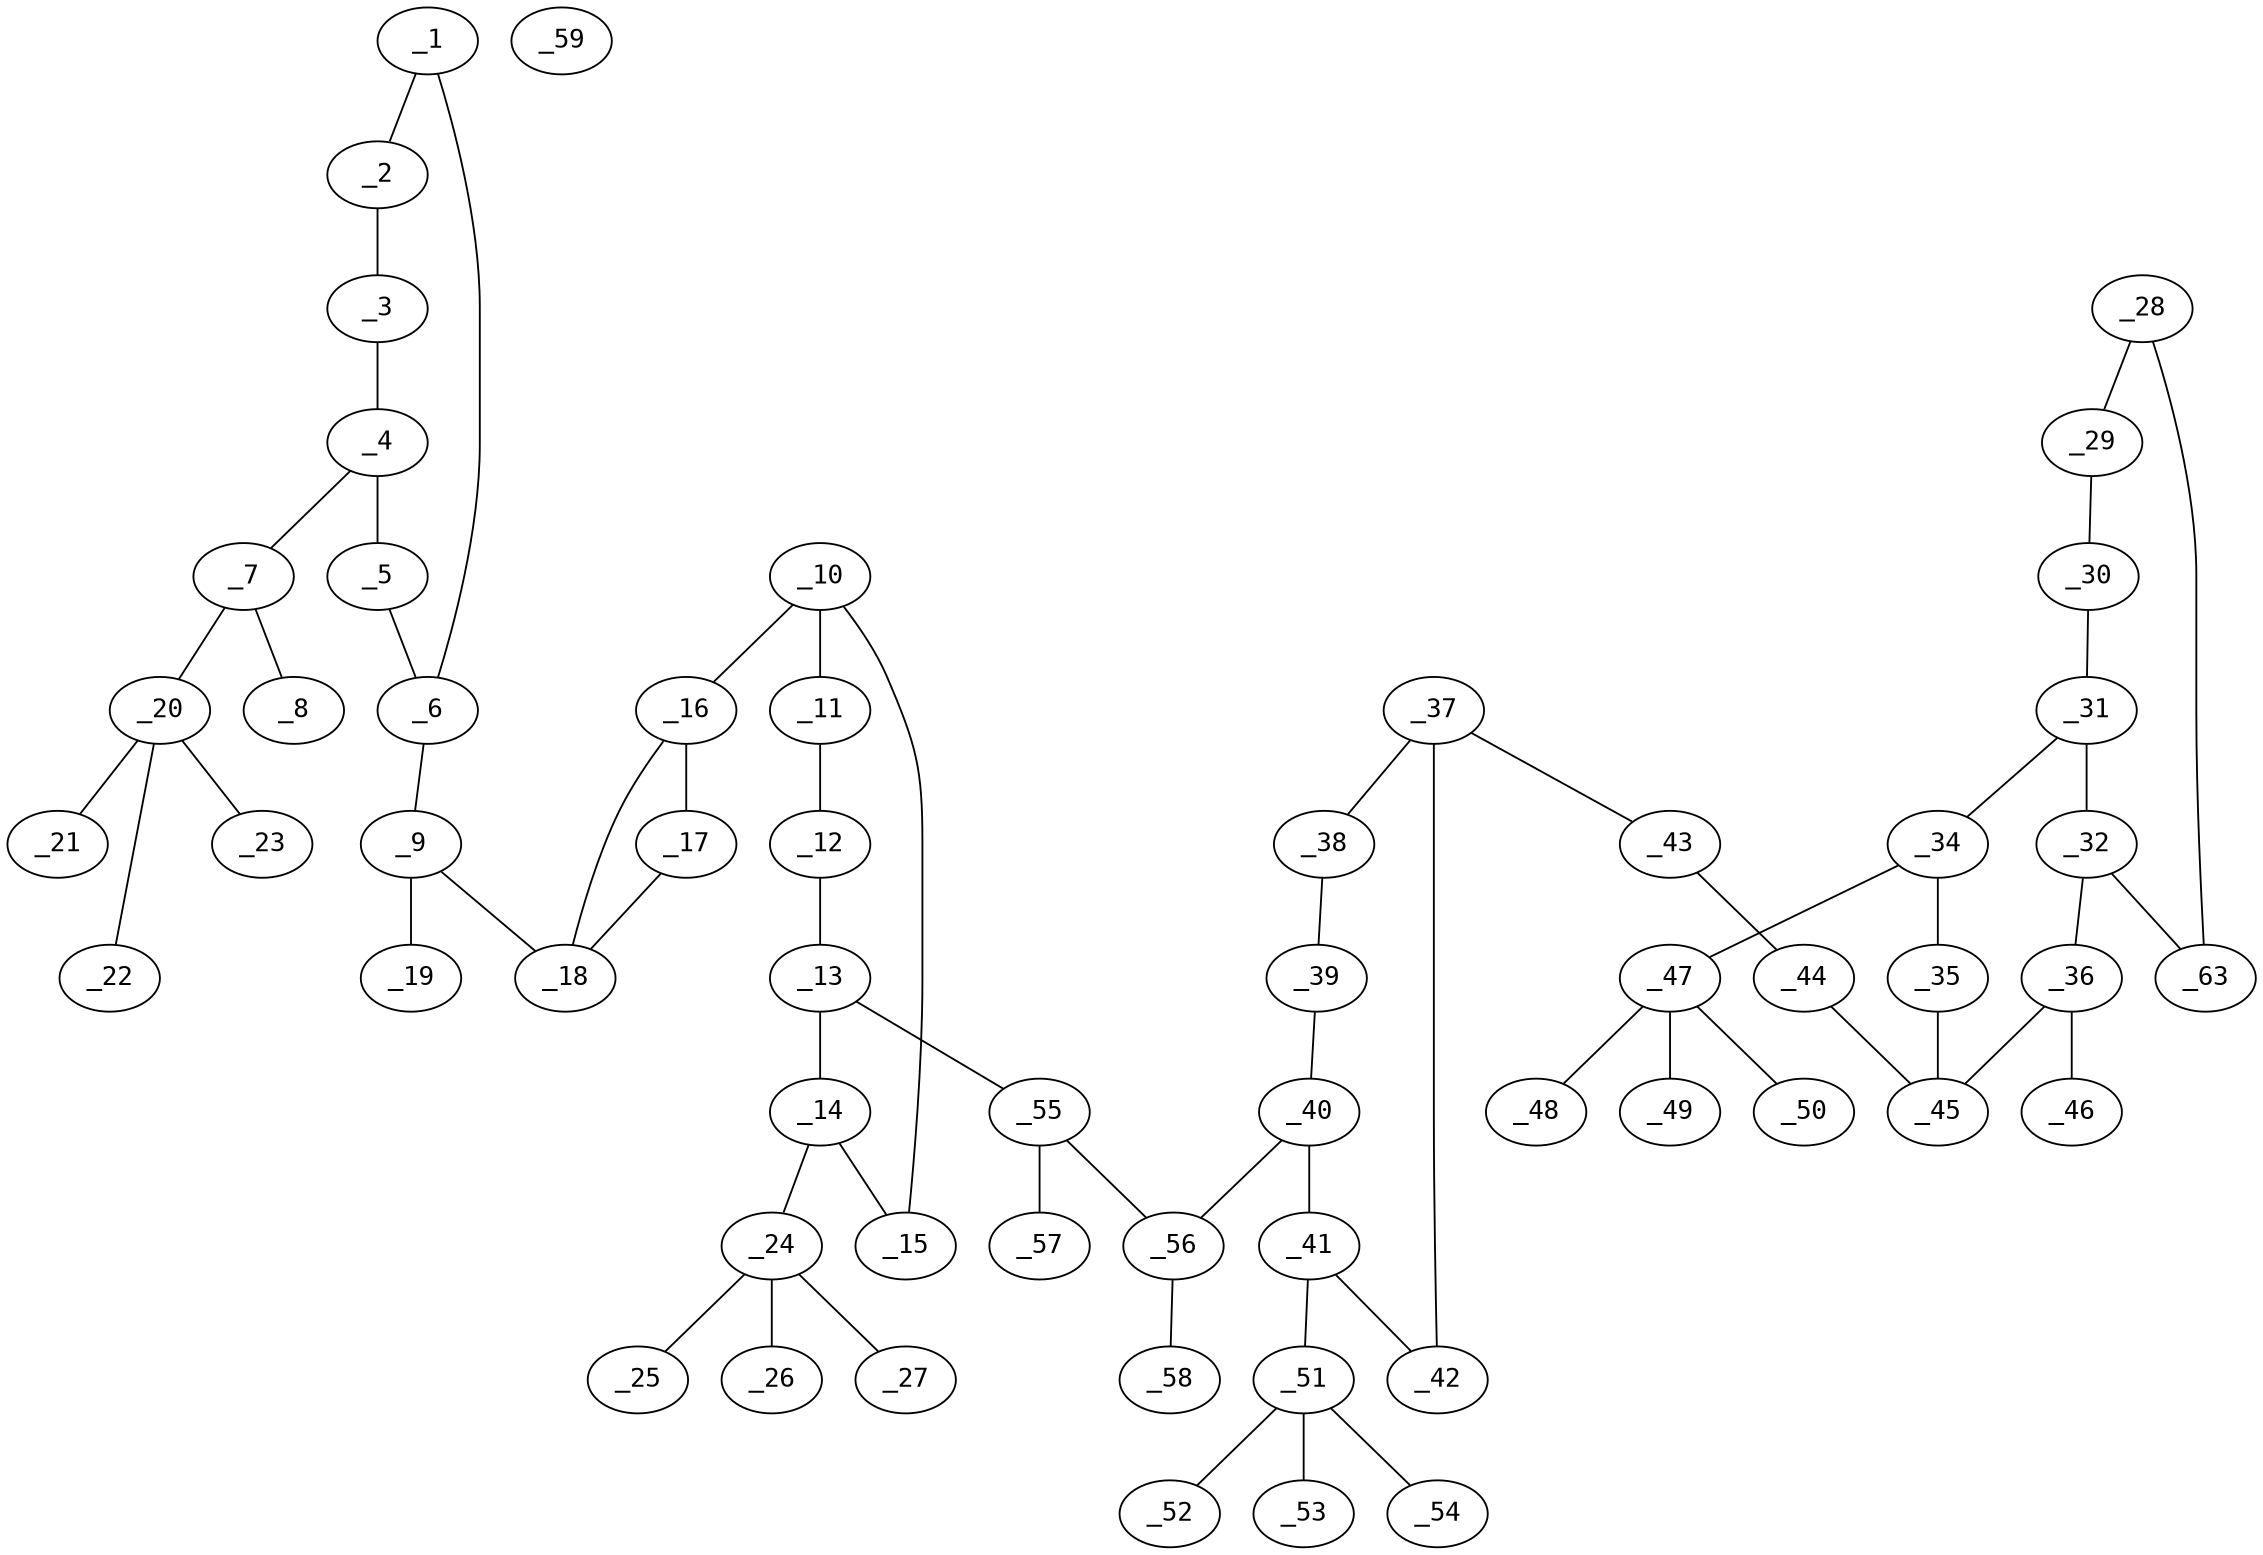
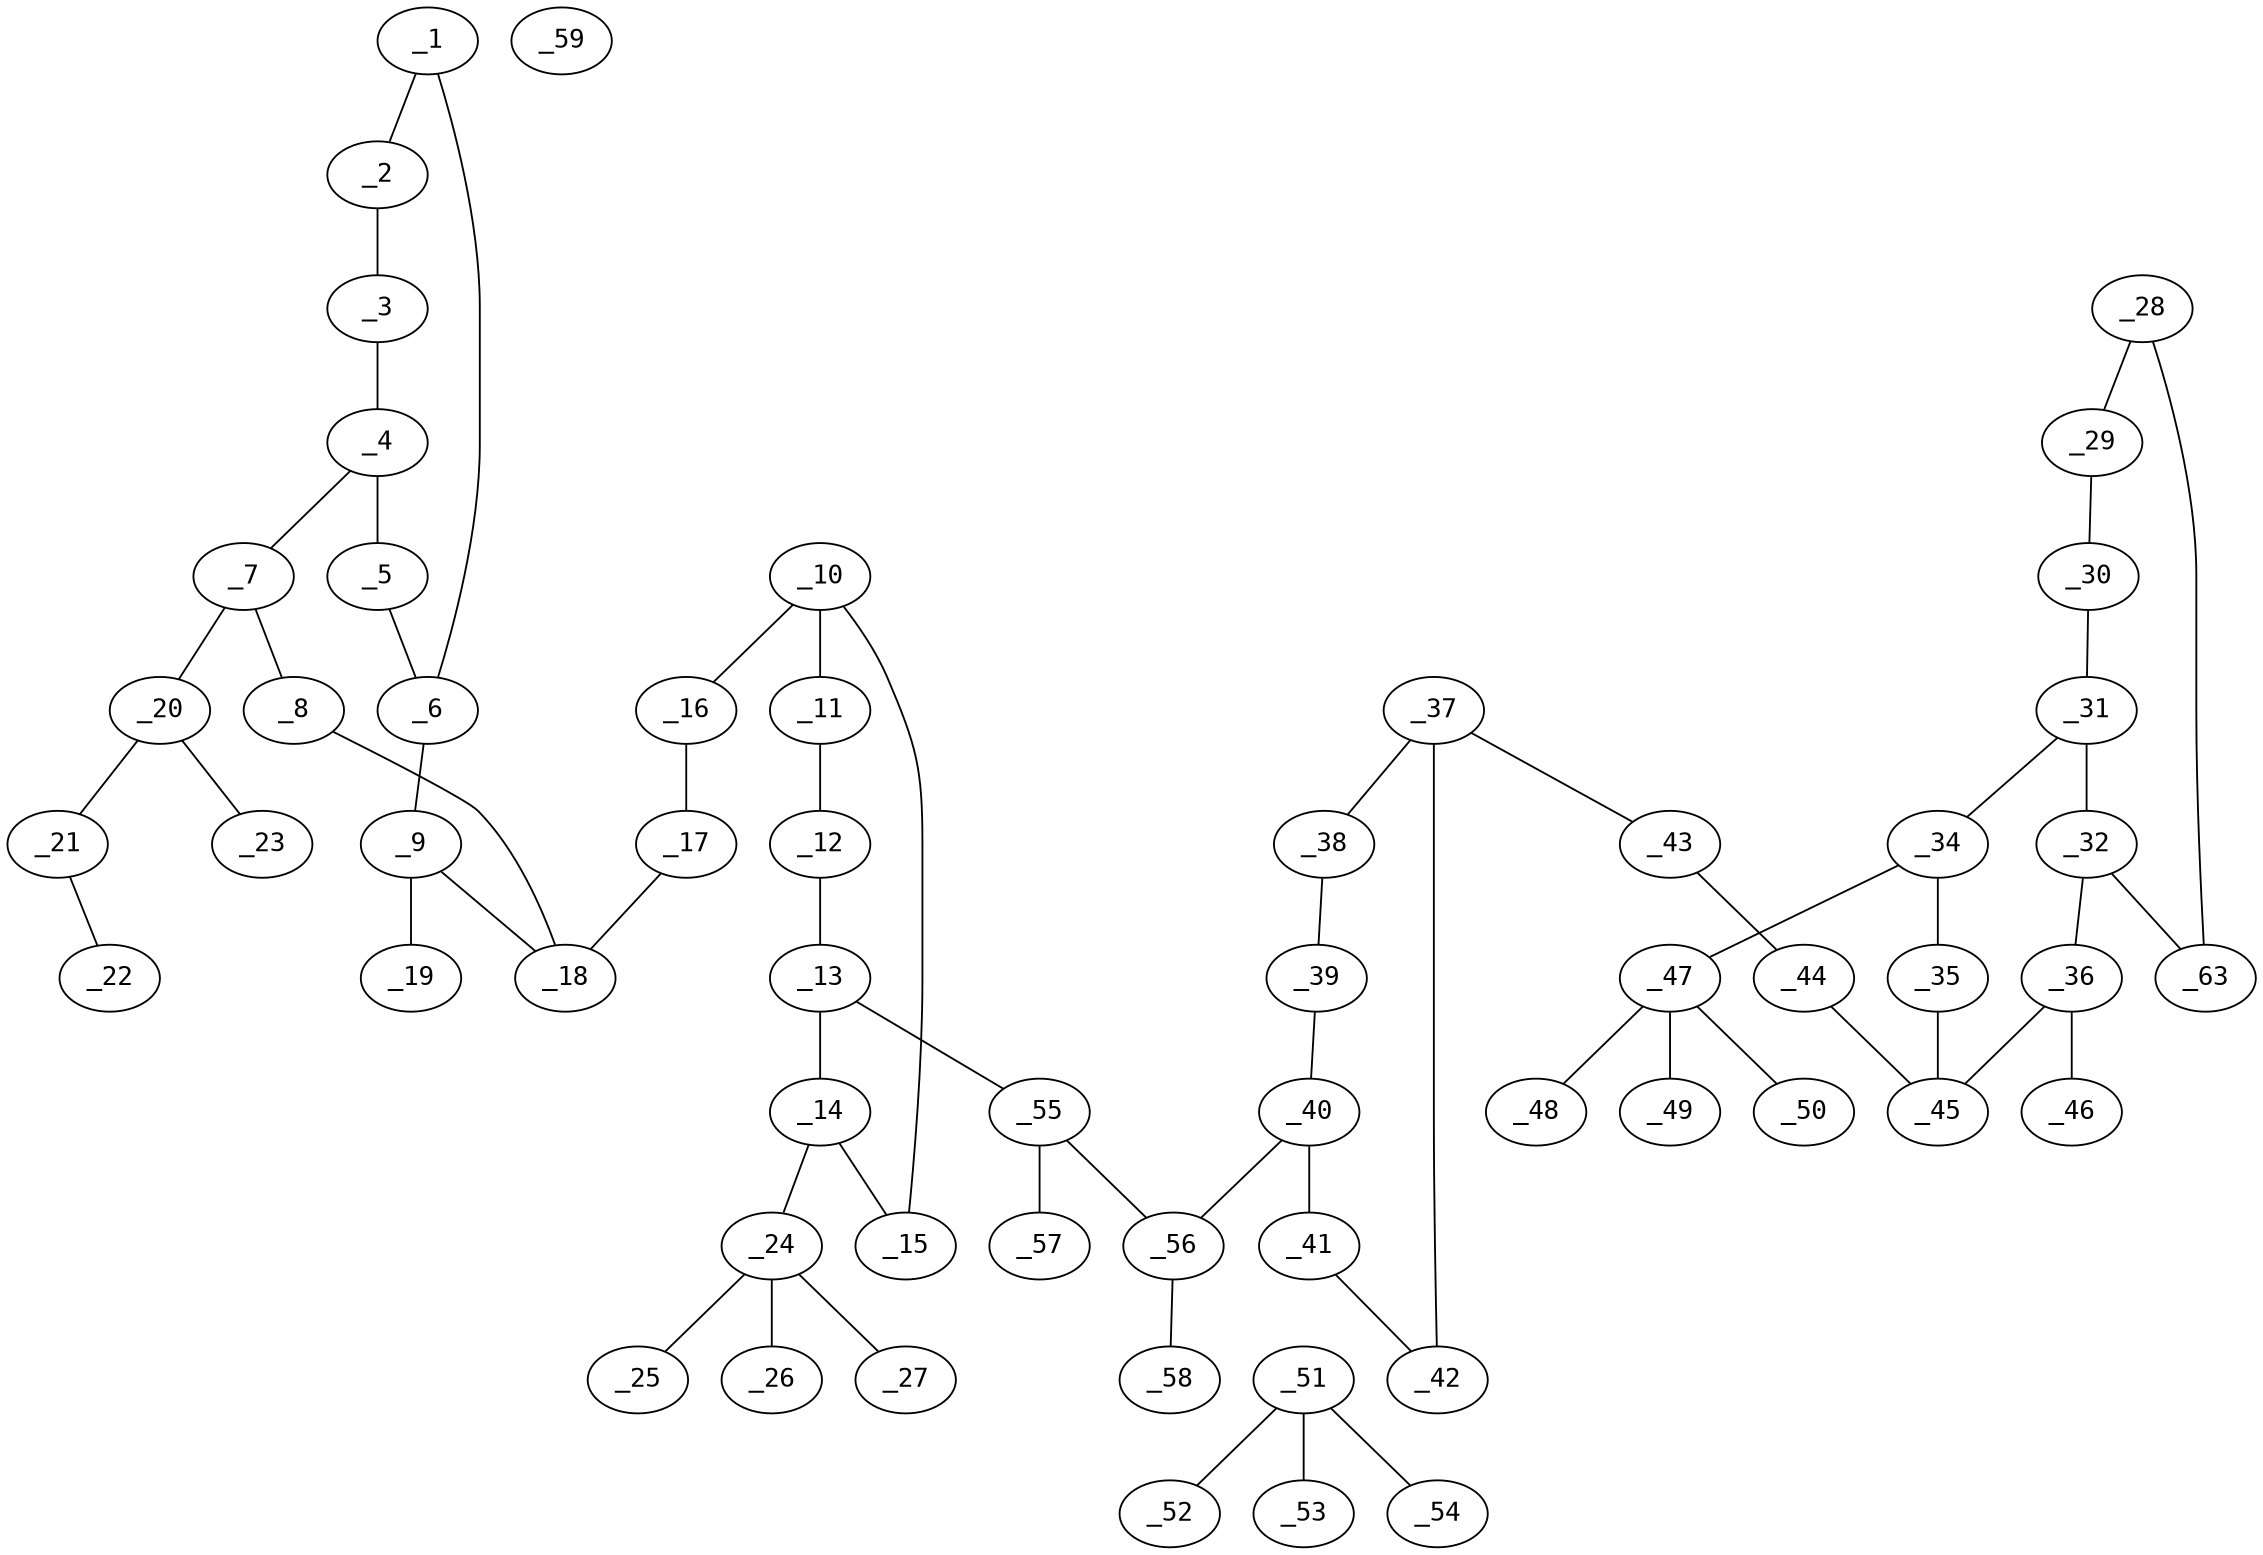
(607, 838) -> (474, 808)
(135, 844) -> (84, 911)
(1306, 1313) -> none
